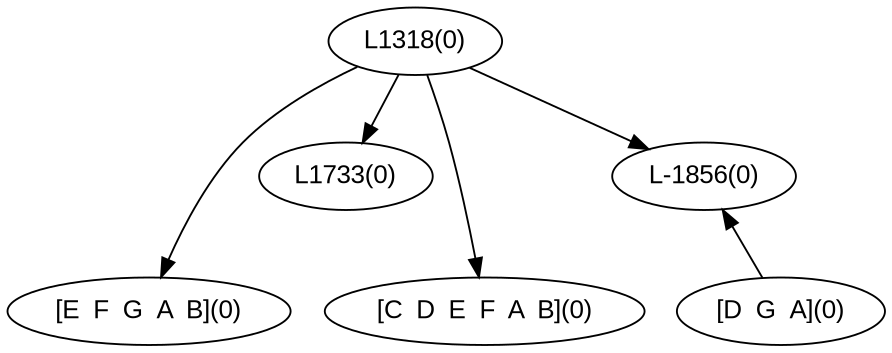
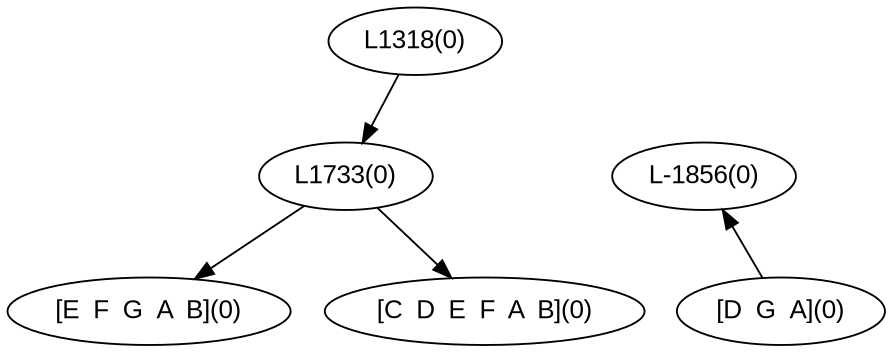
(551, 105) -> none
(242, 143) -> (258, 237)
(455, 166) -> (407, 236)
